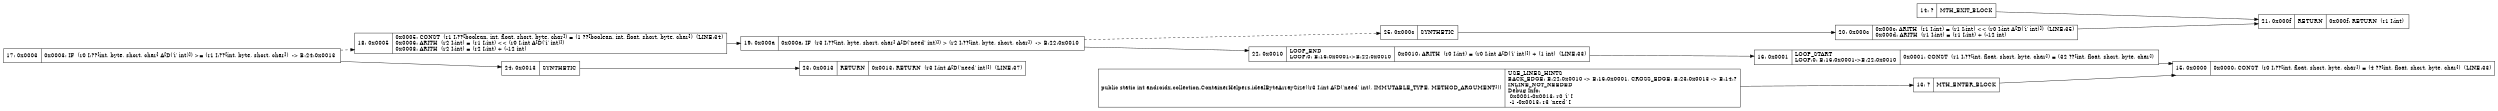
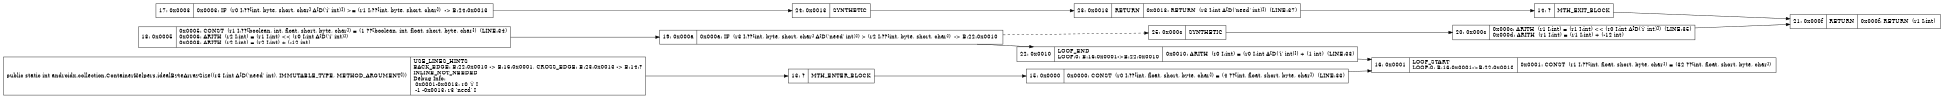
none -> (1416, 11)
(346, 50) -> none
(2164, 63) -> (1358, 71)
